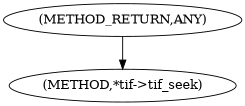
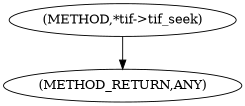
(123, 48) -> (123, 48)
